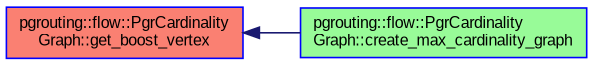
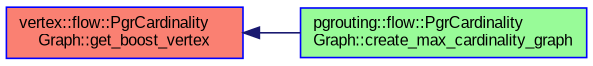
(125, 33) -> (125, 33)
